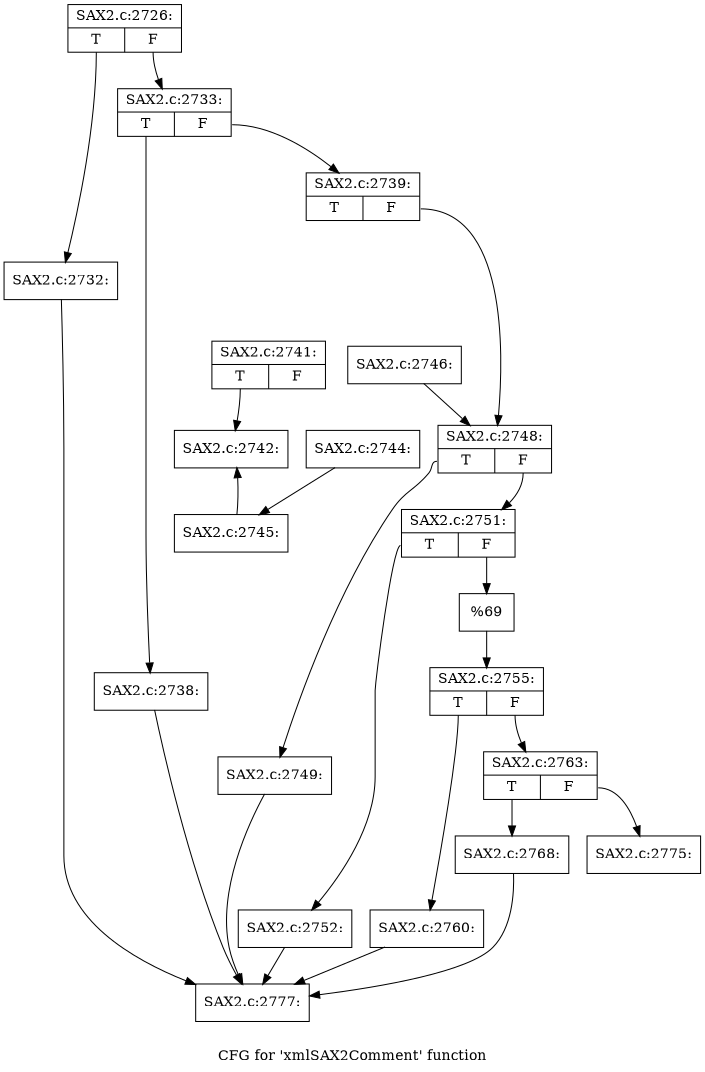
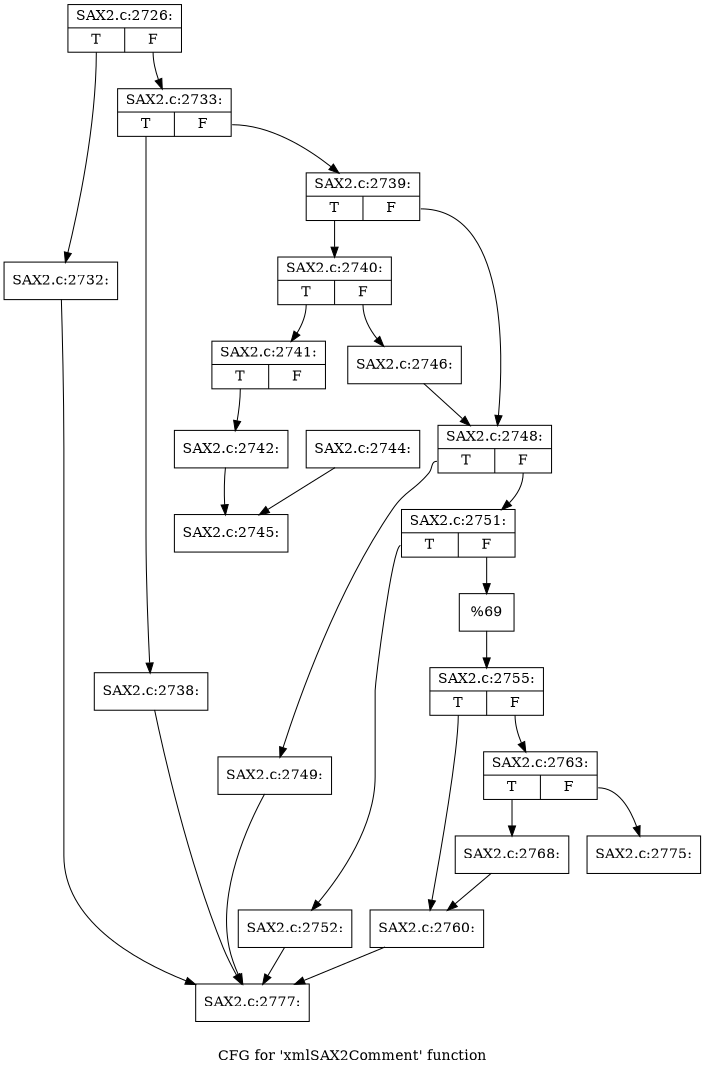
none -> (335, 281)
(238, 496) -> (224, 486)
(447, 970) -> (473, 888)
